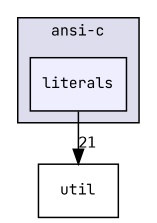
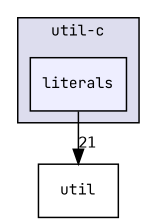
(78, 32) -> (78, 32)
